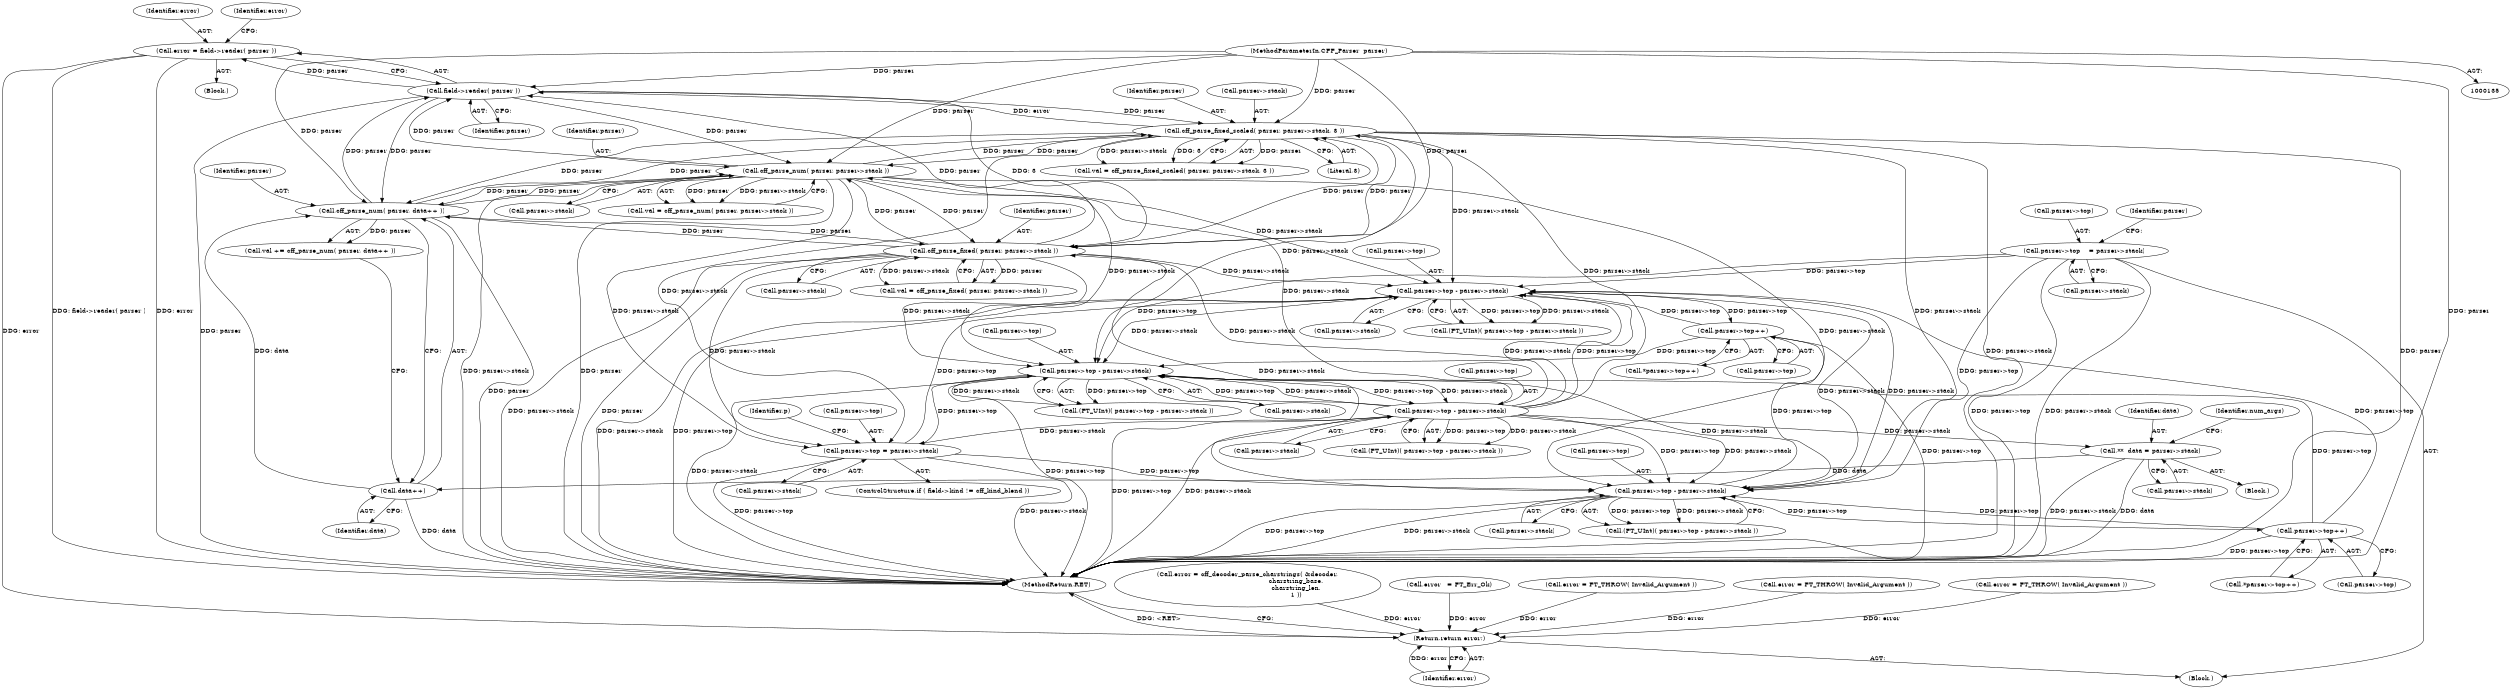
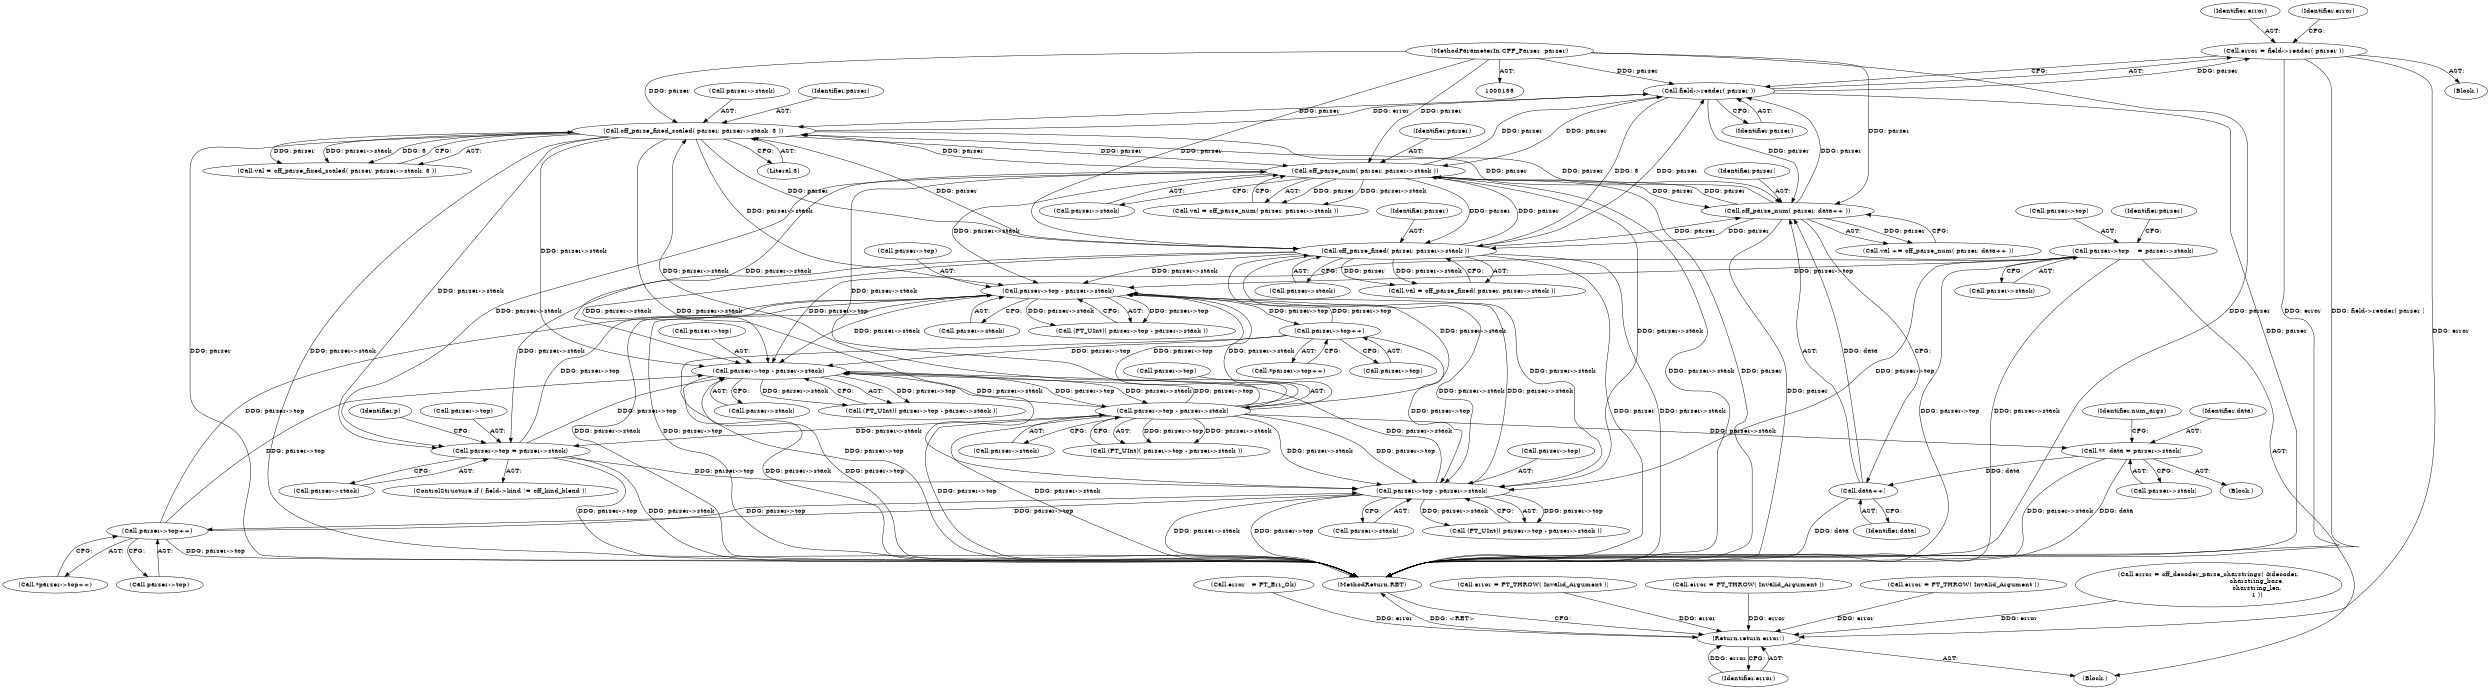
(391, 361) -> (1908, 221)
